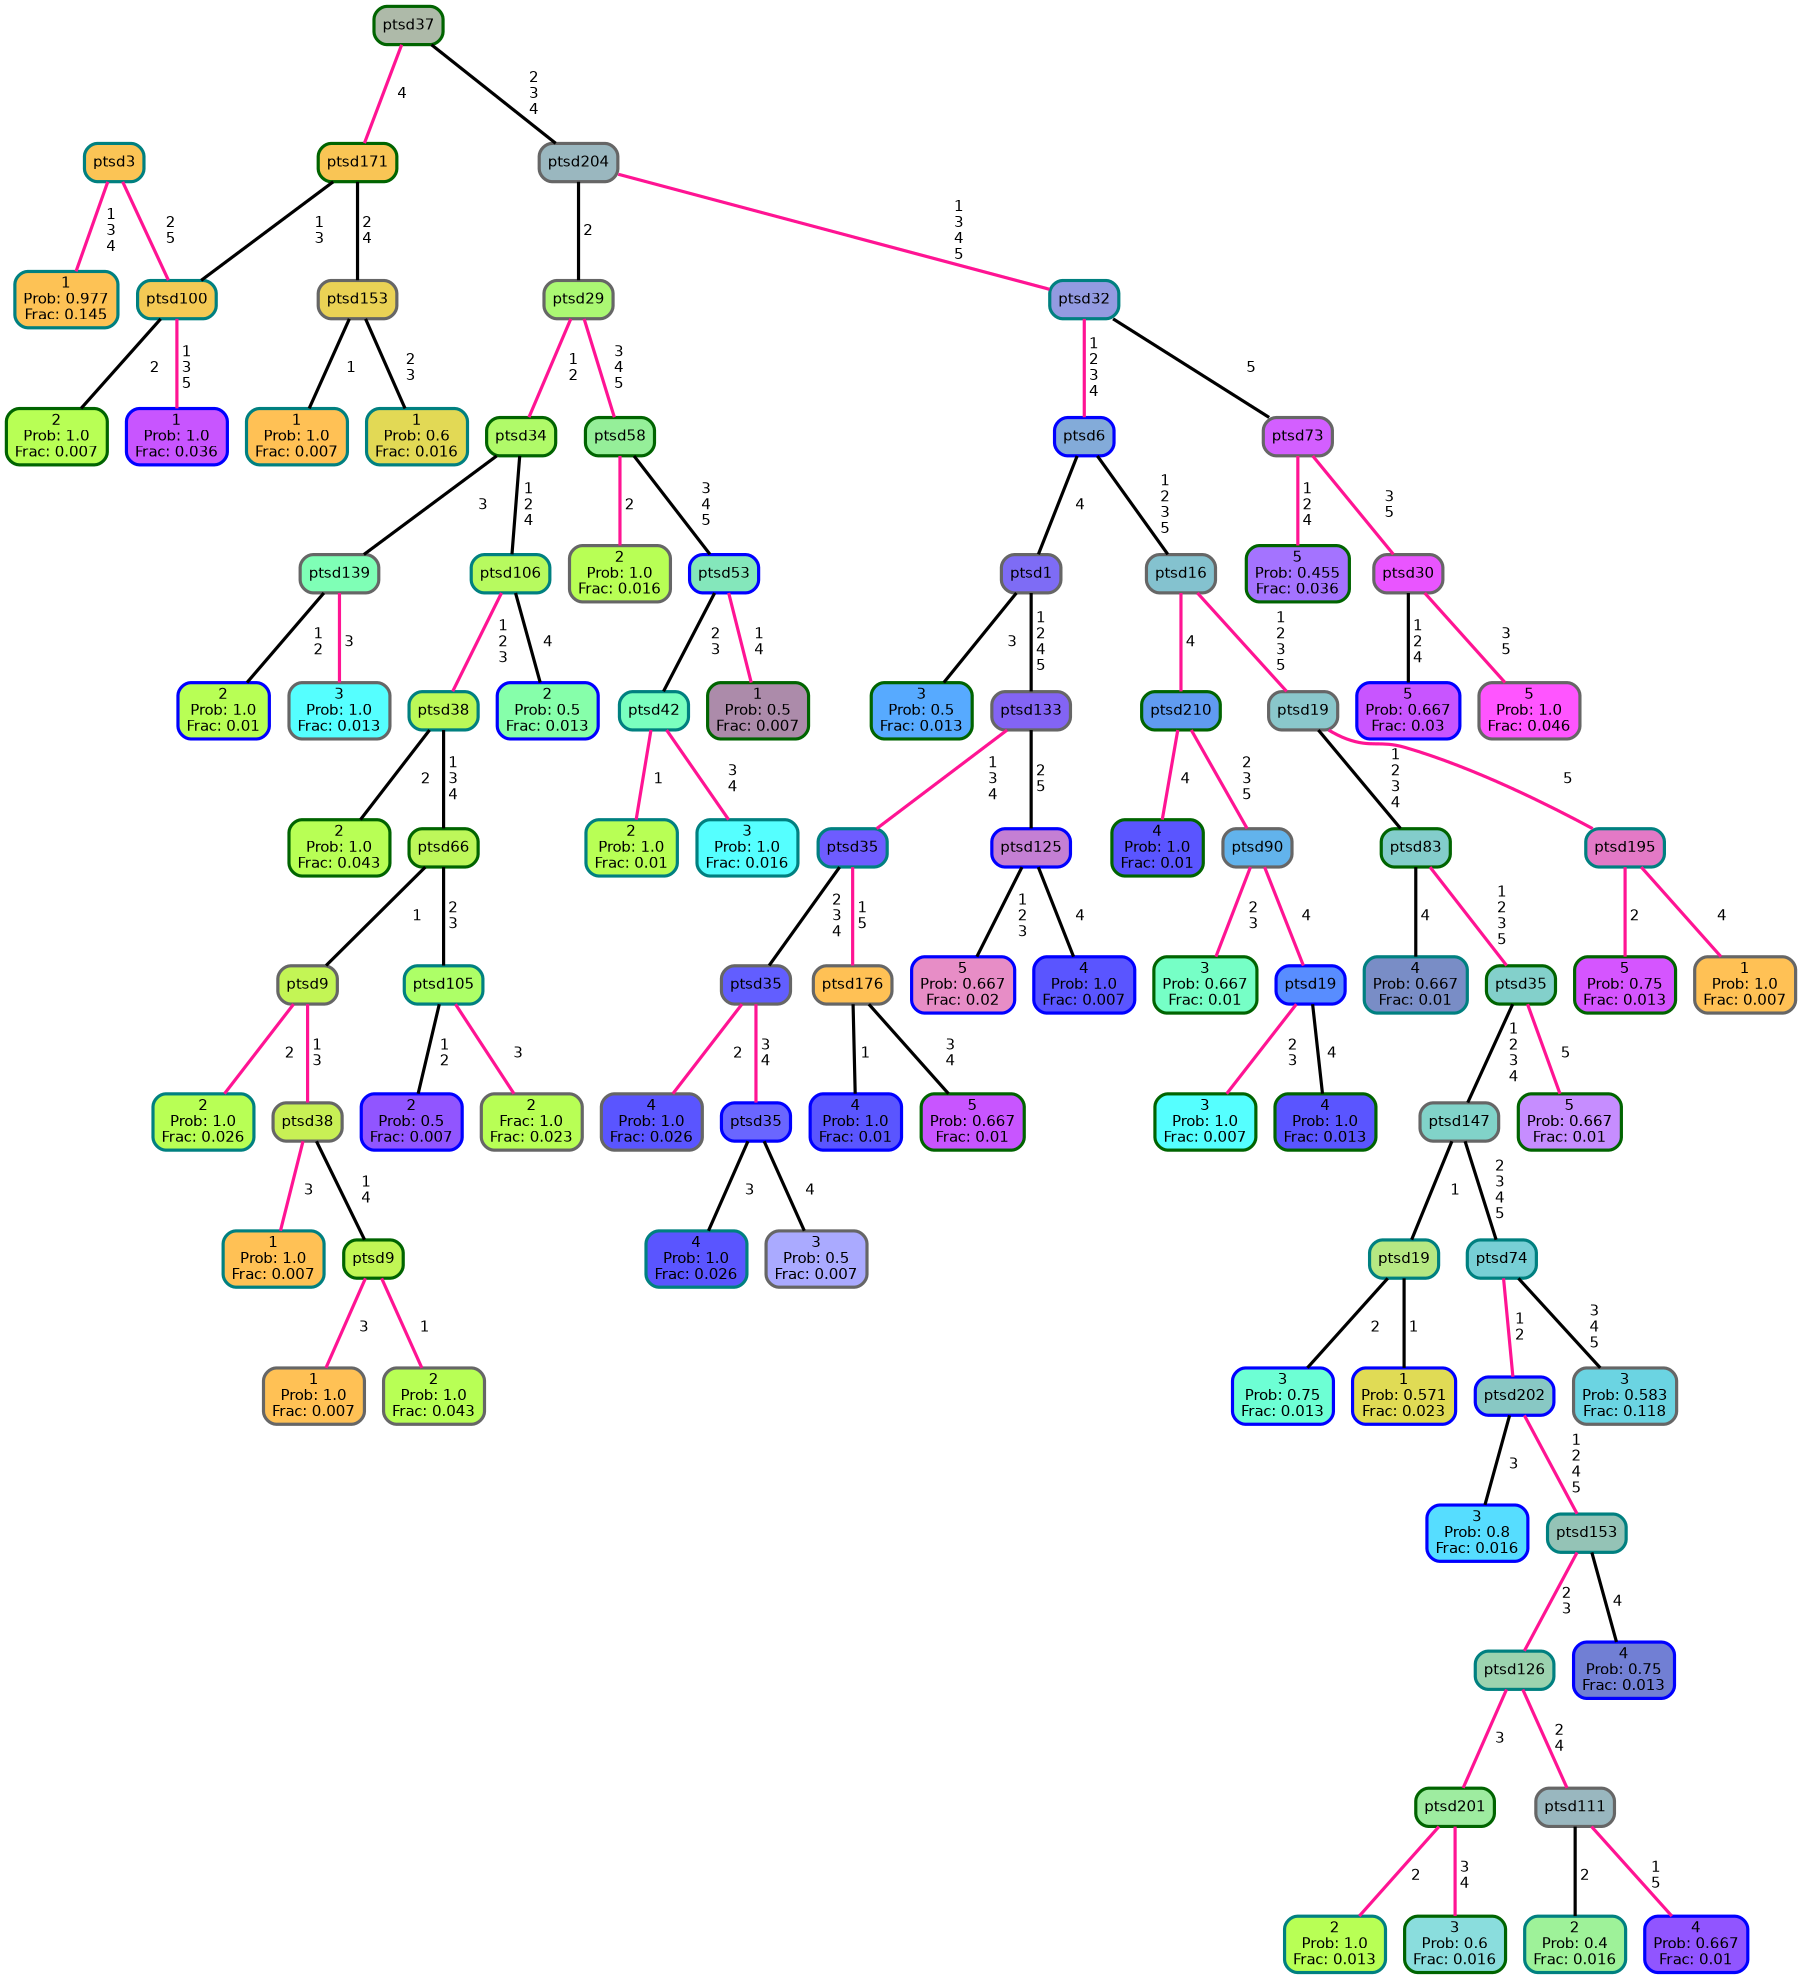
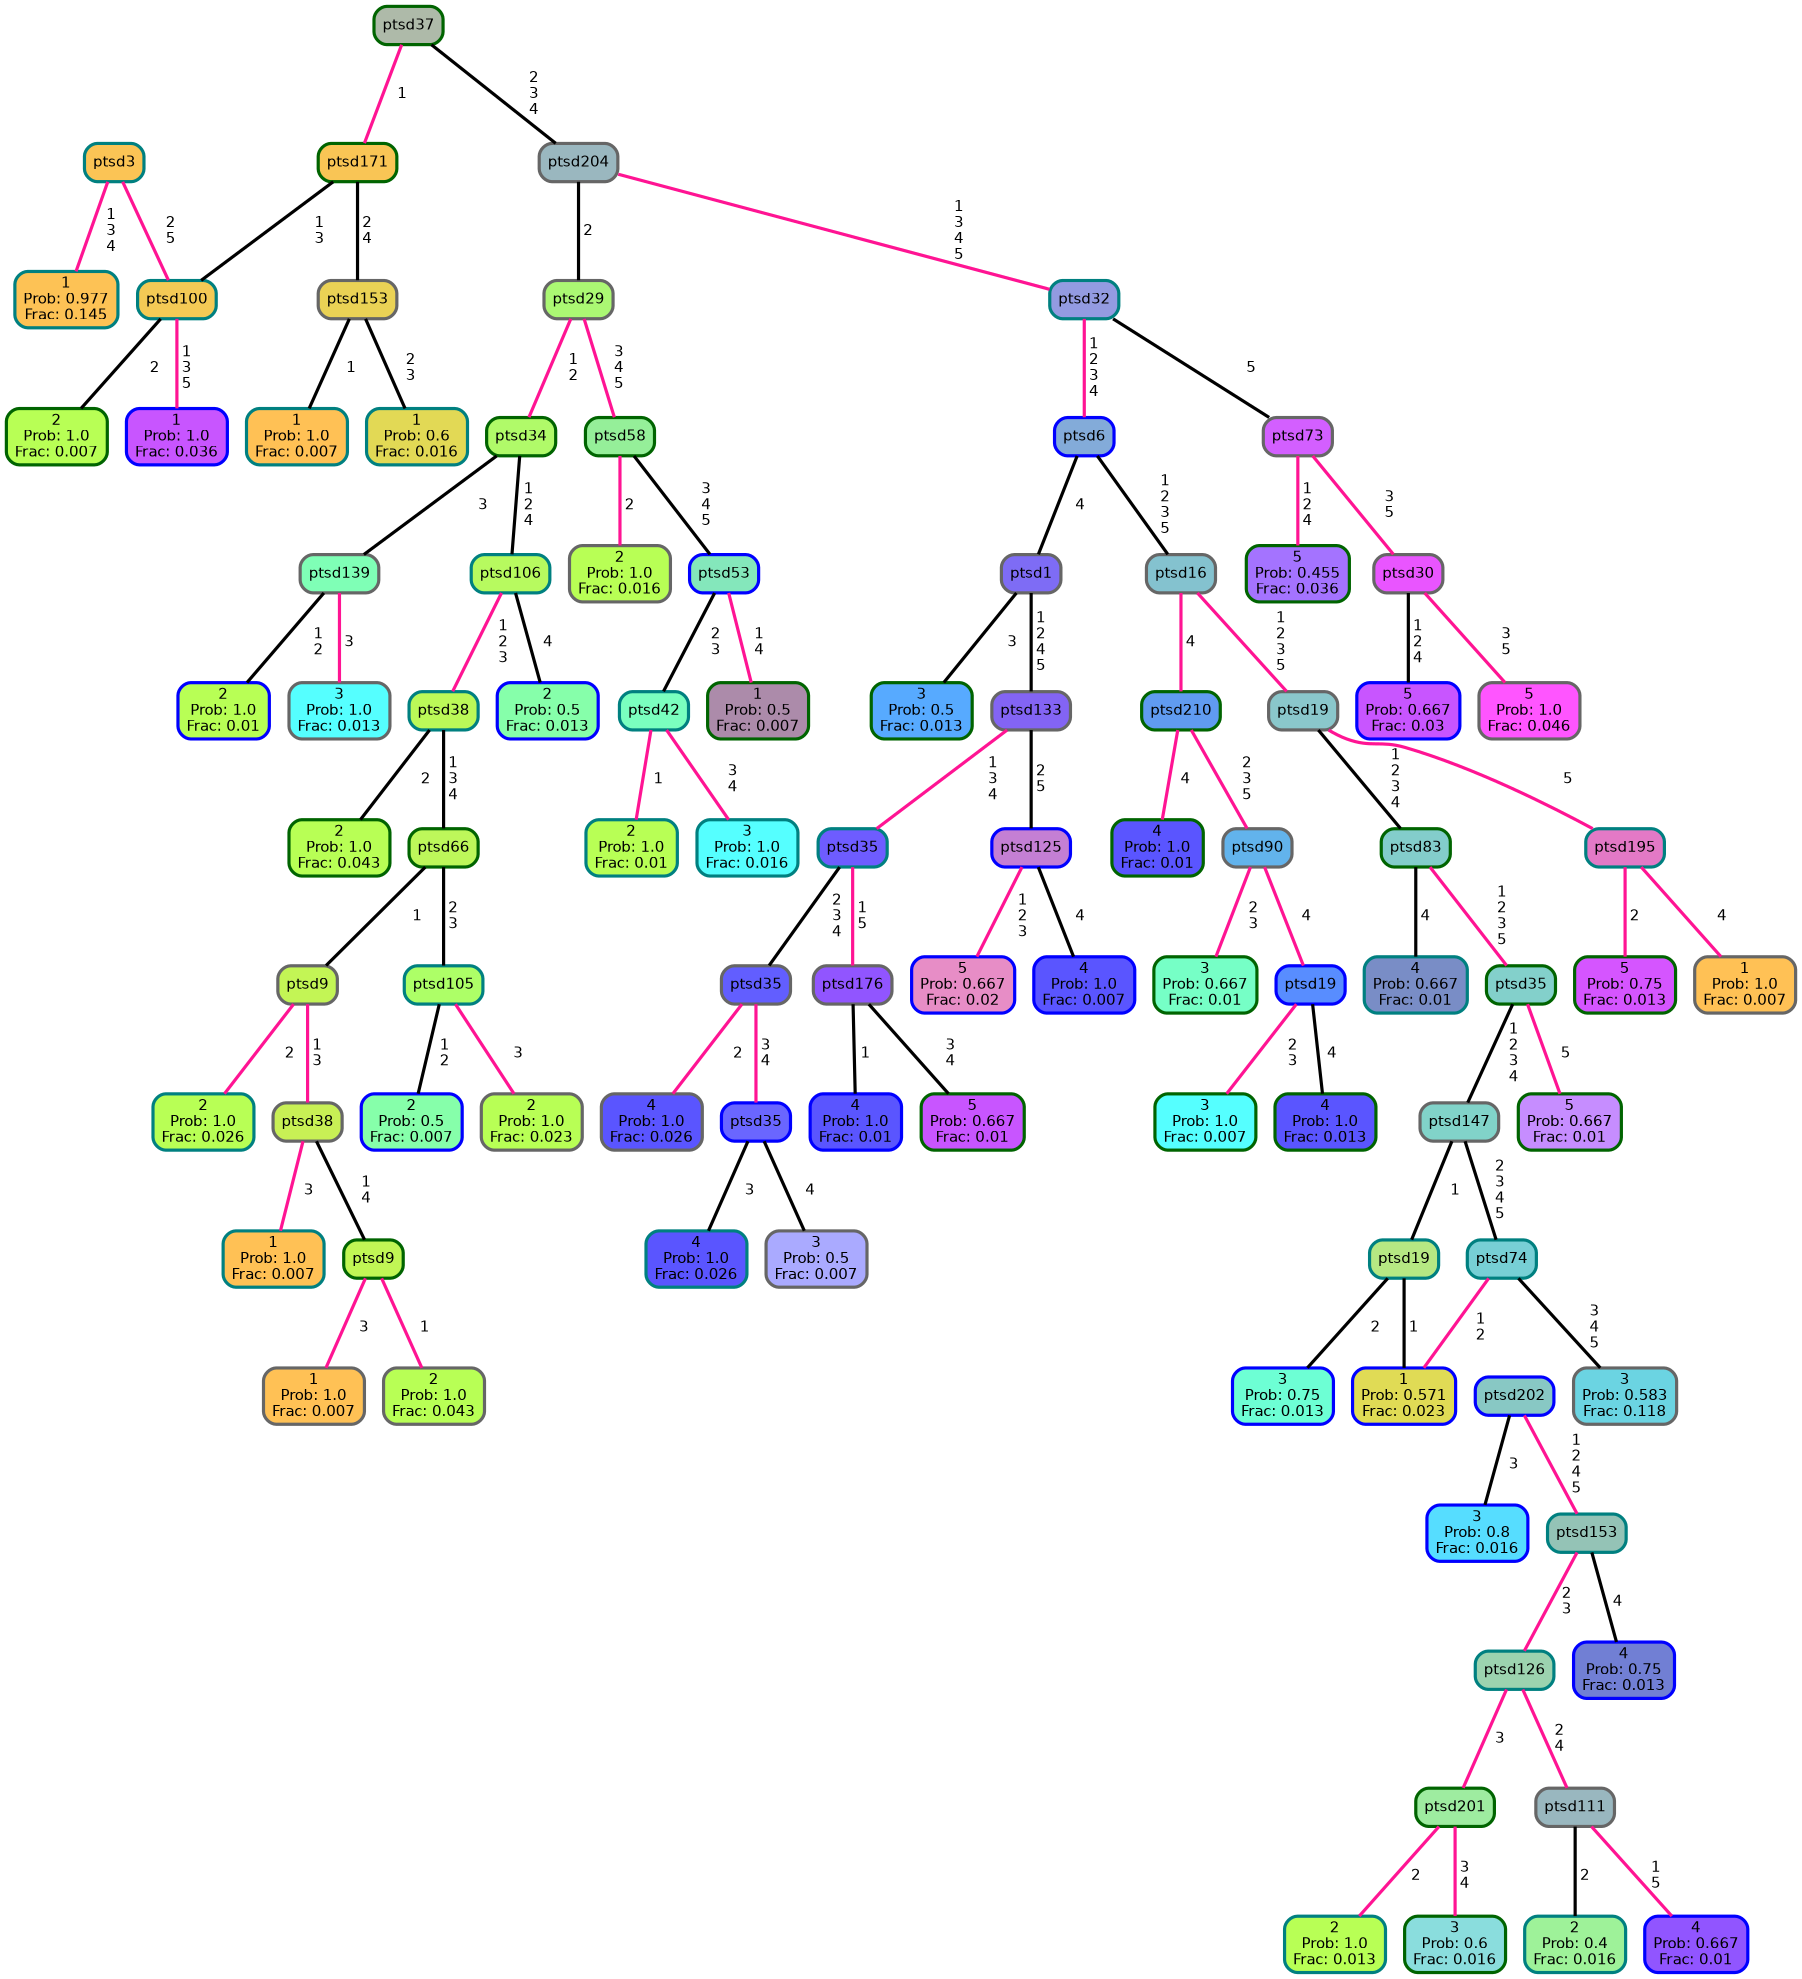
(400, 94) -> (400, 94)
(999, 912) -> (999, 912)
(853, 985) -> (853, 985)
(412, 1122) -> (412, 1122)
(532, 1122) -> (532, 1122)
(1508, 1328) -> (1456, 1323)
